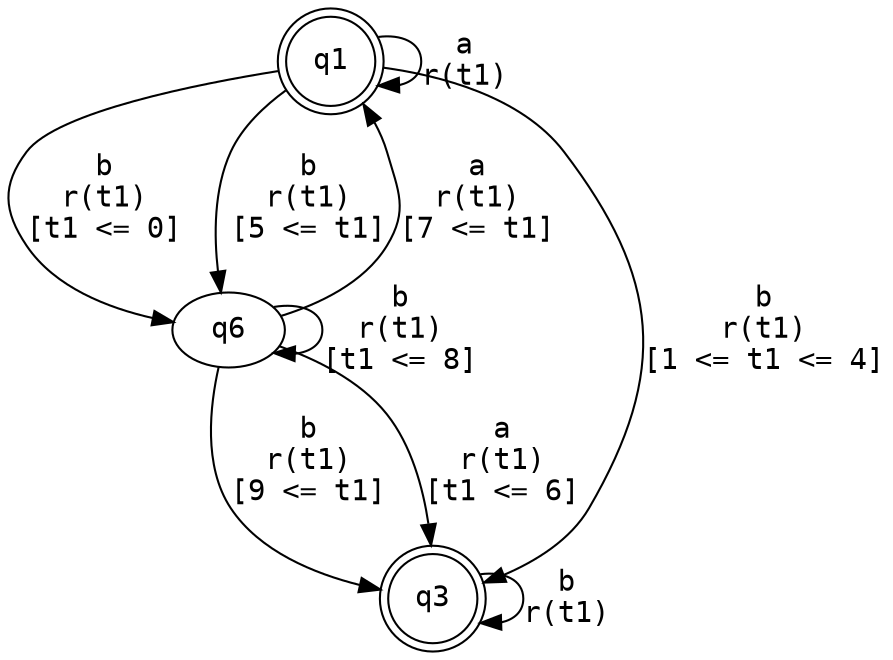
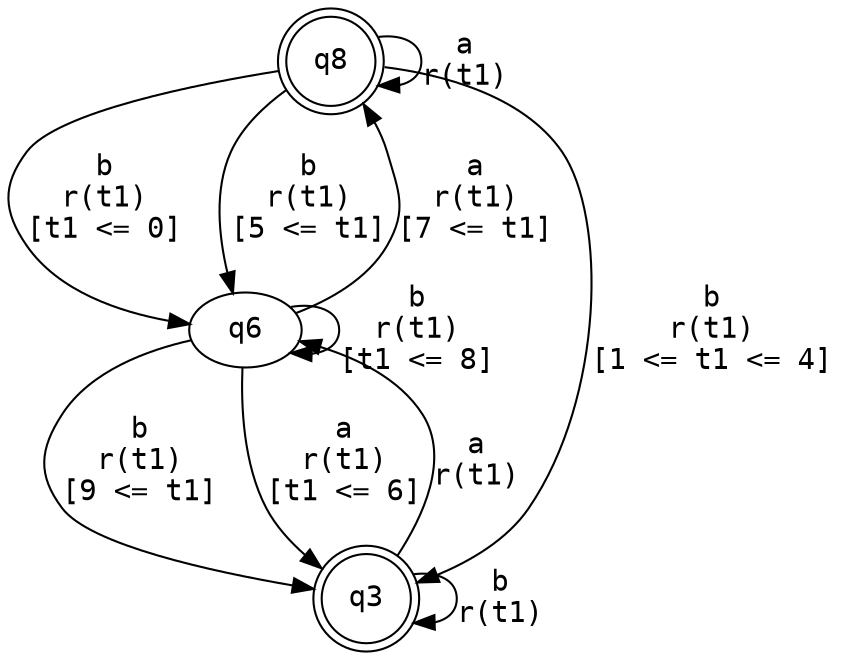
(331, 61) -> (331, 61)
none -> (428, 426)
